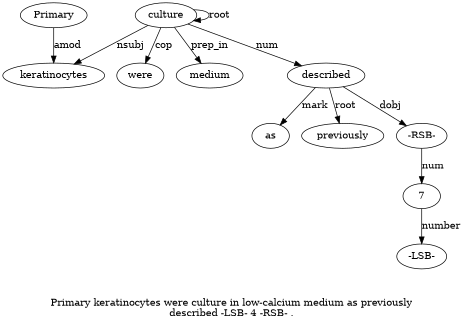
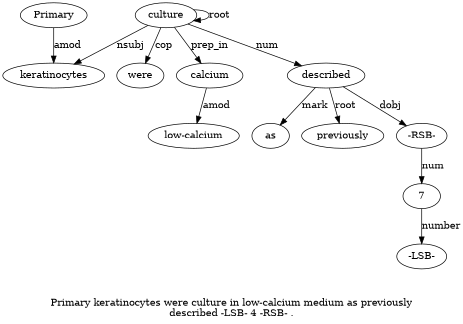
(210, 76) -> (210, 76)
none -> (194, 136)
